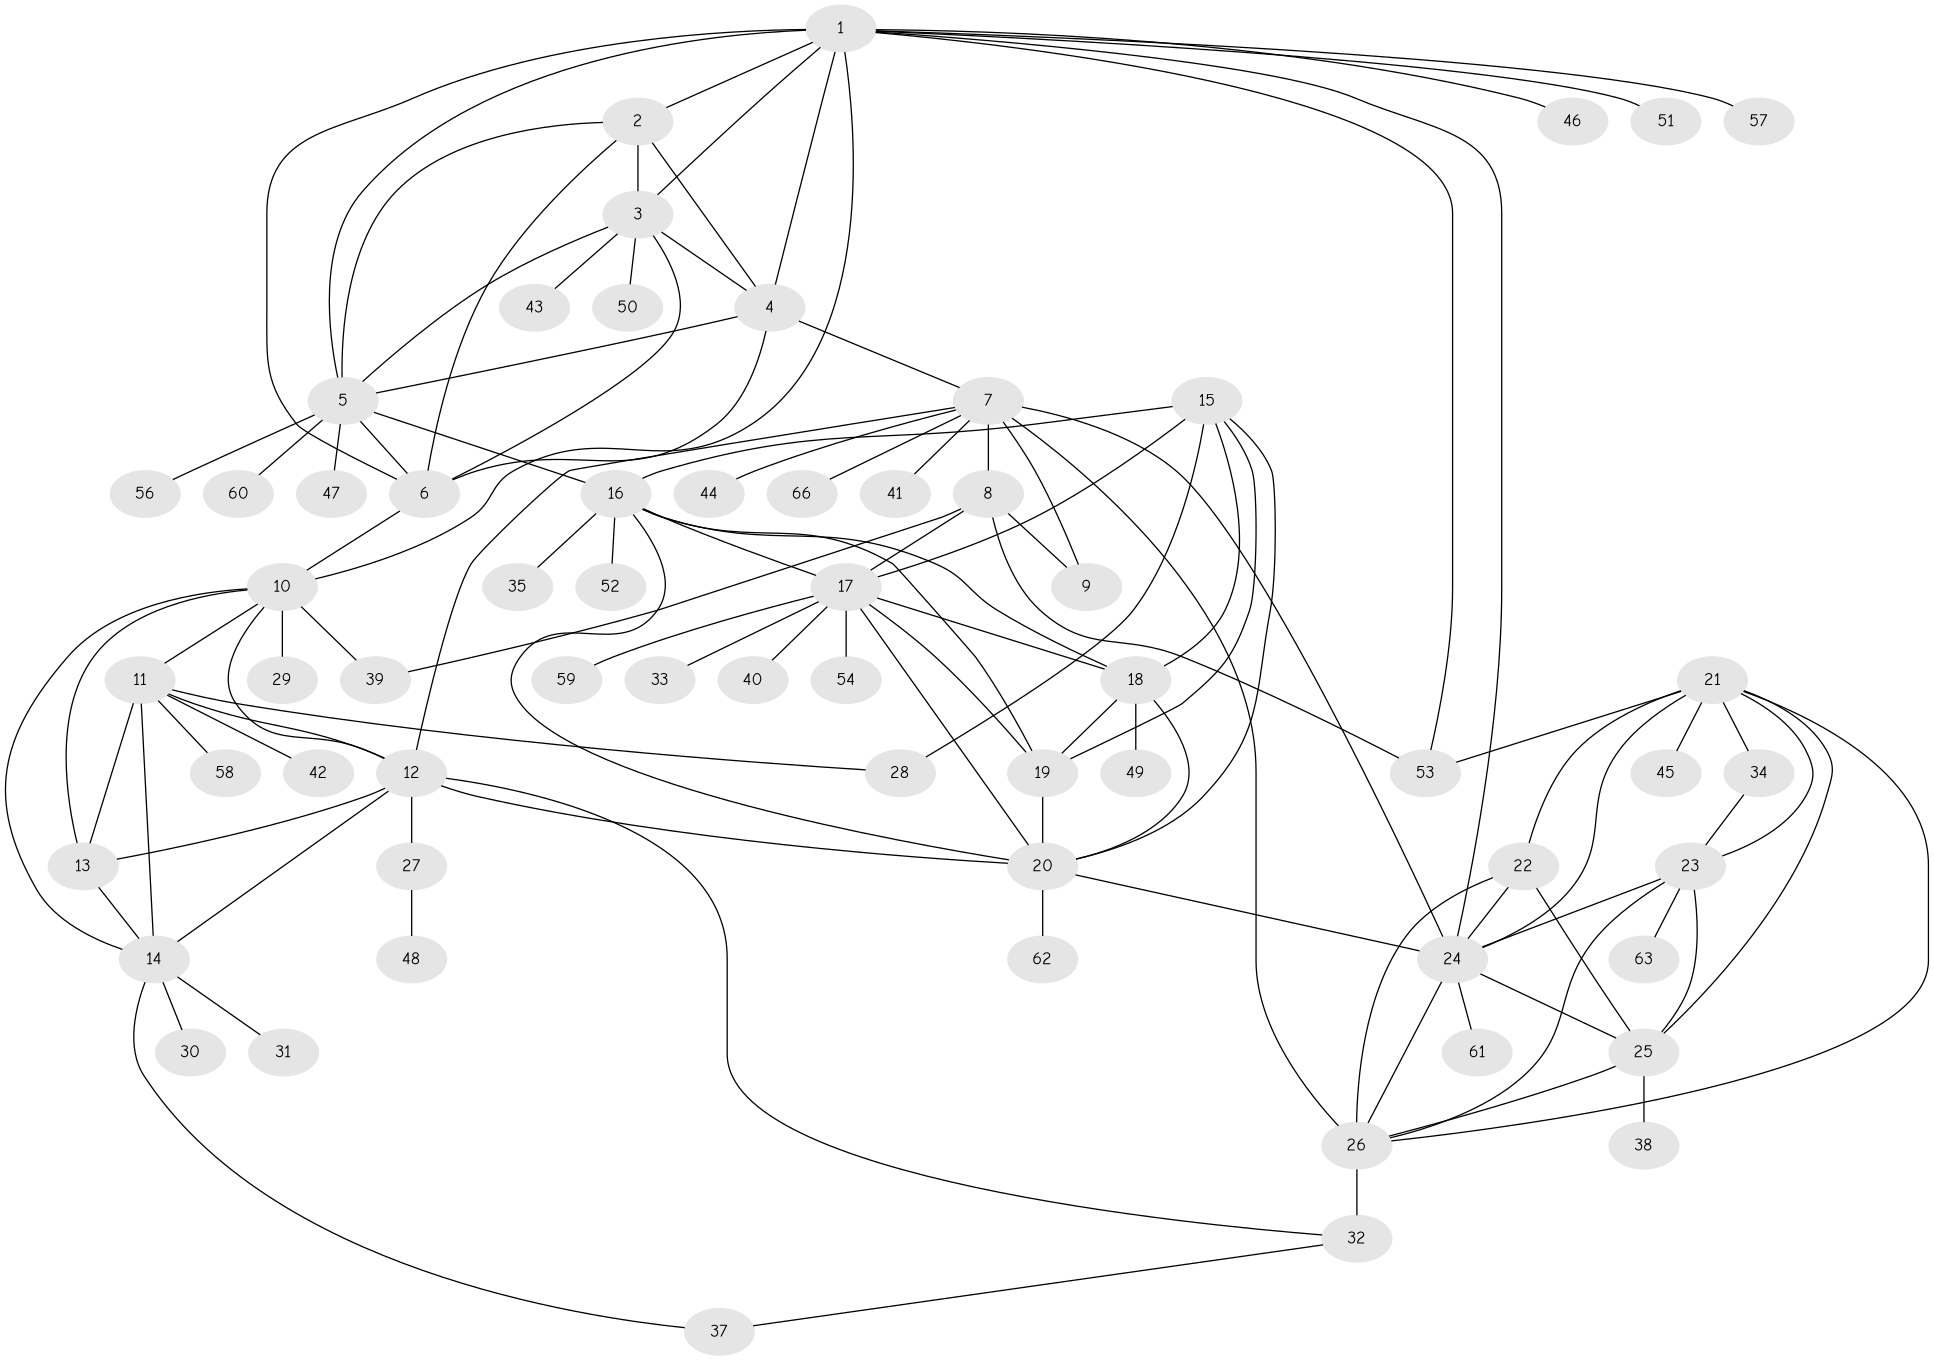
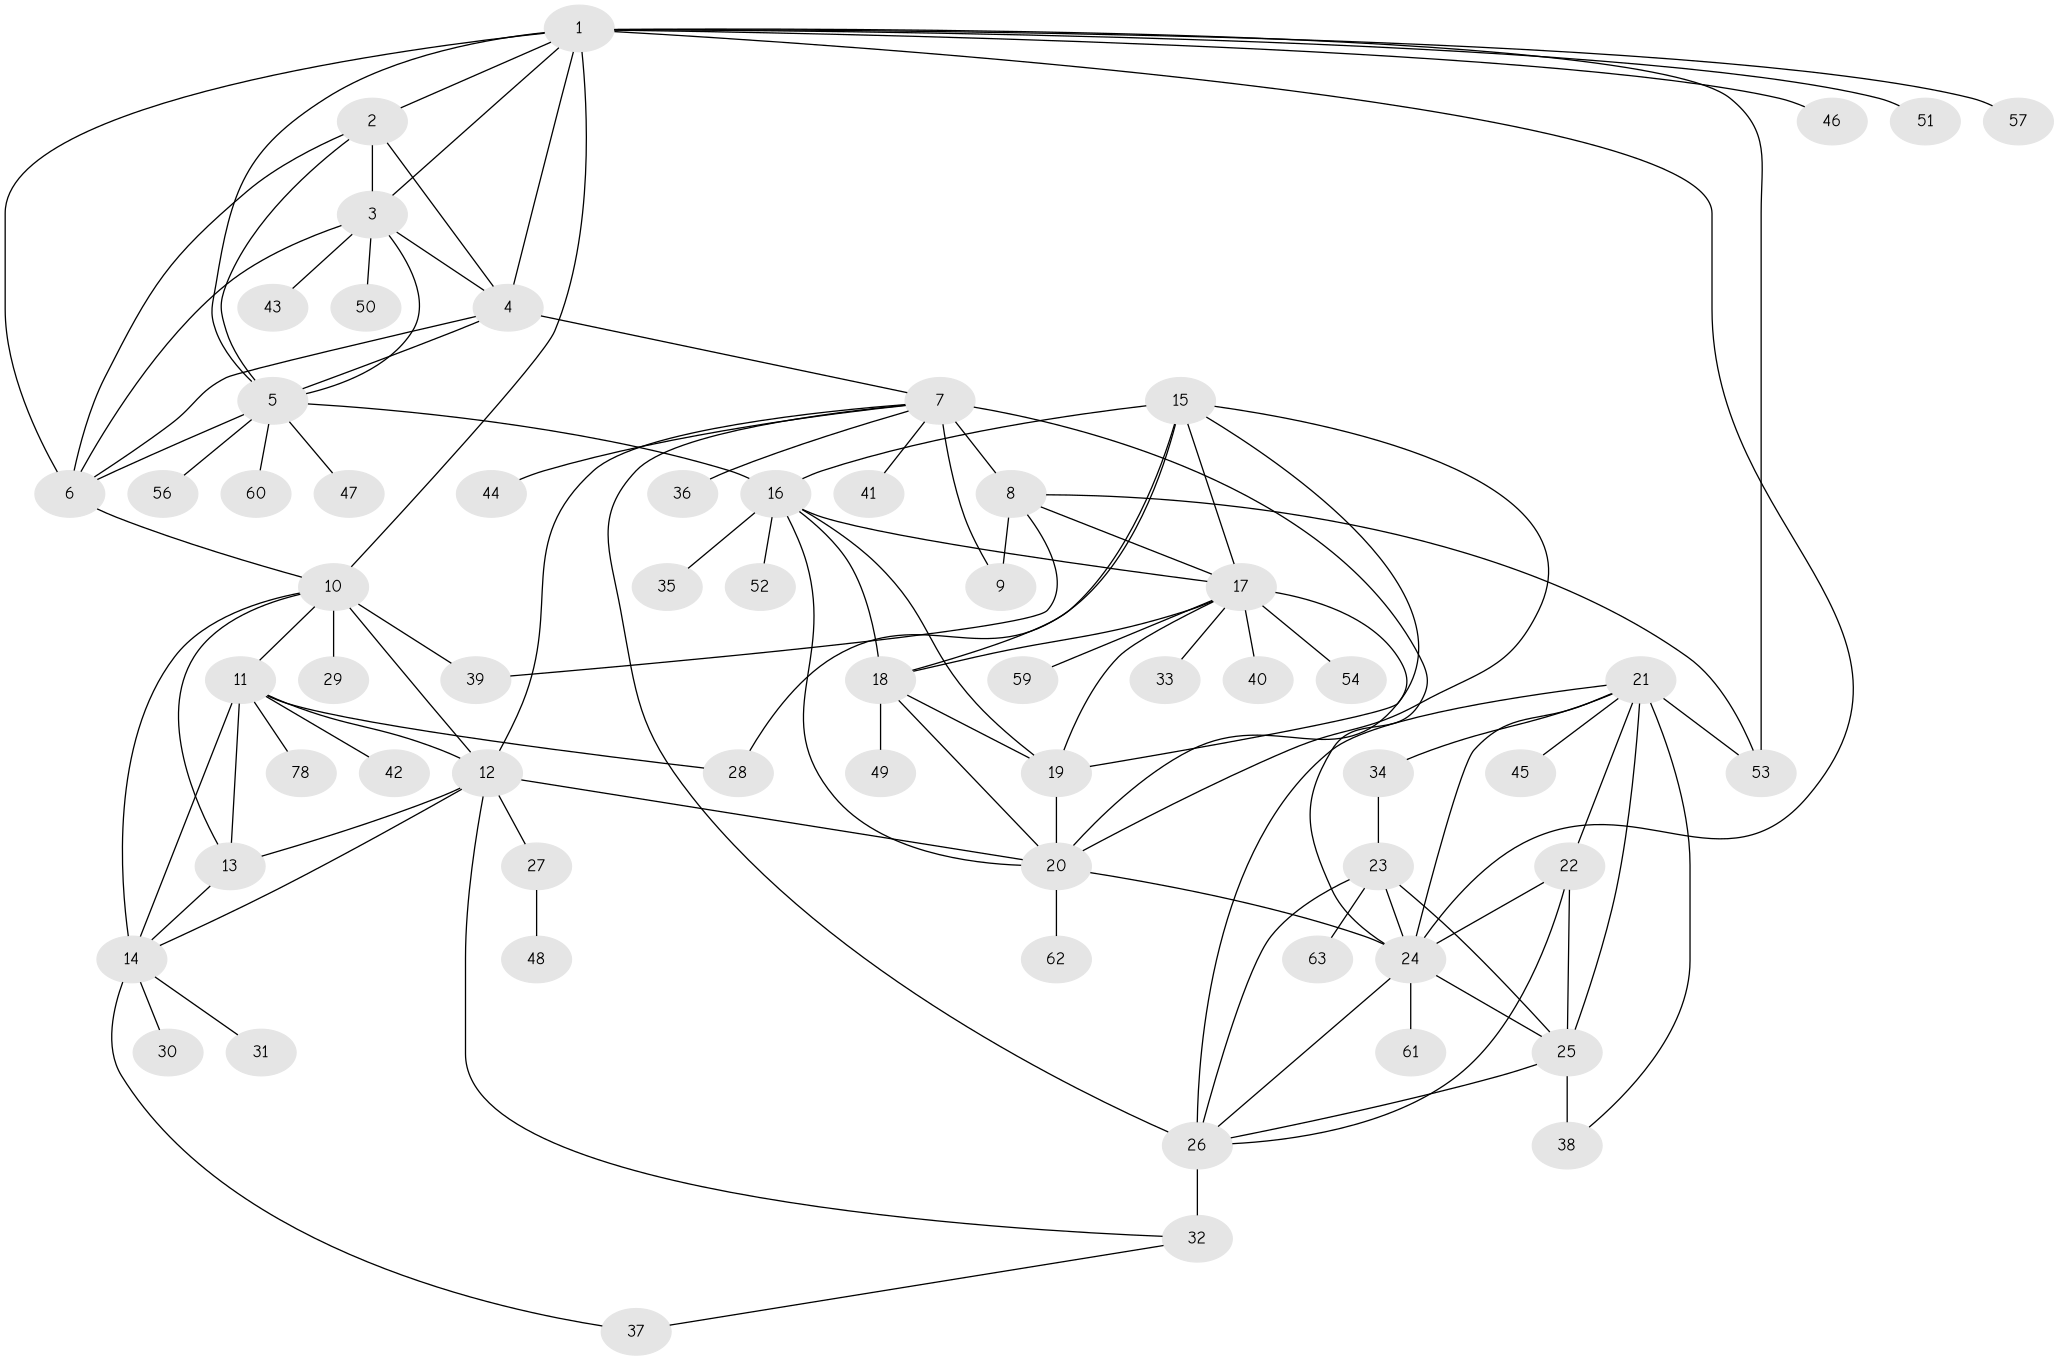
(802, 494) -> (683, 494)
(225, 773) -> (301, 773)
(1812, 782) -> (1690, 929)
